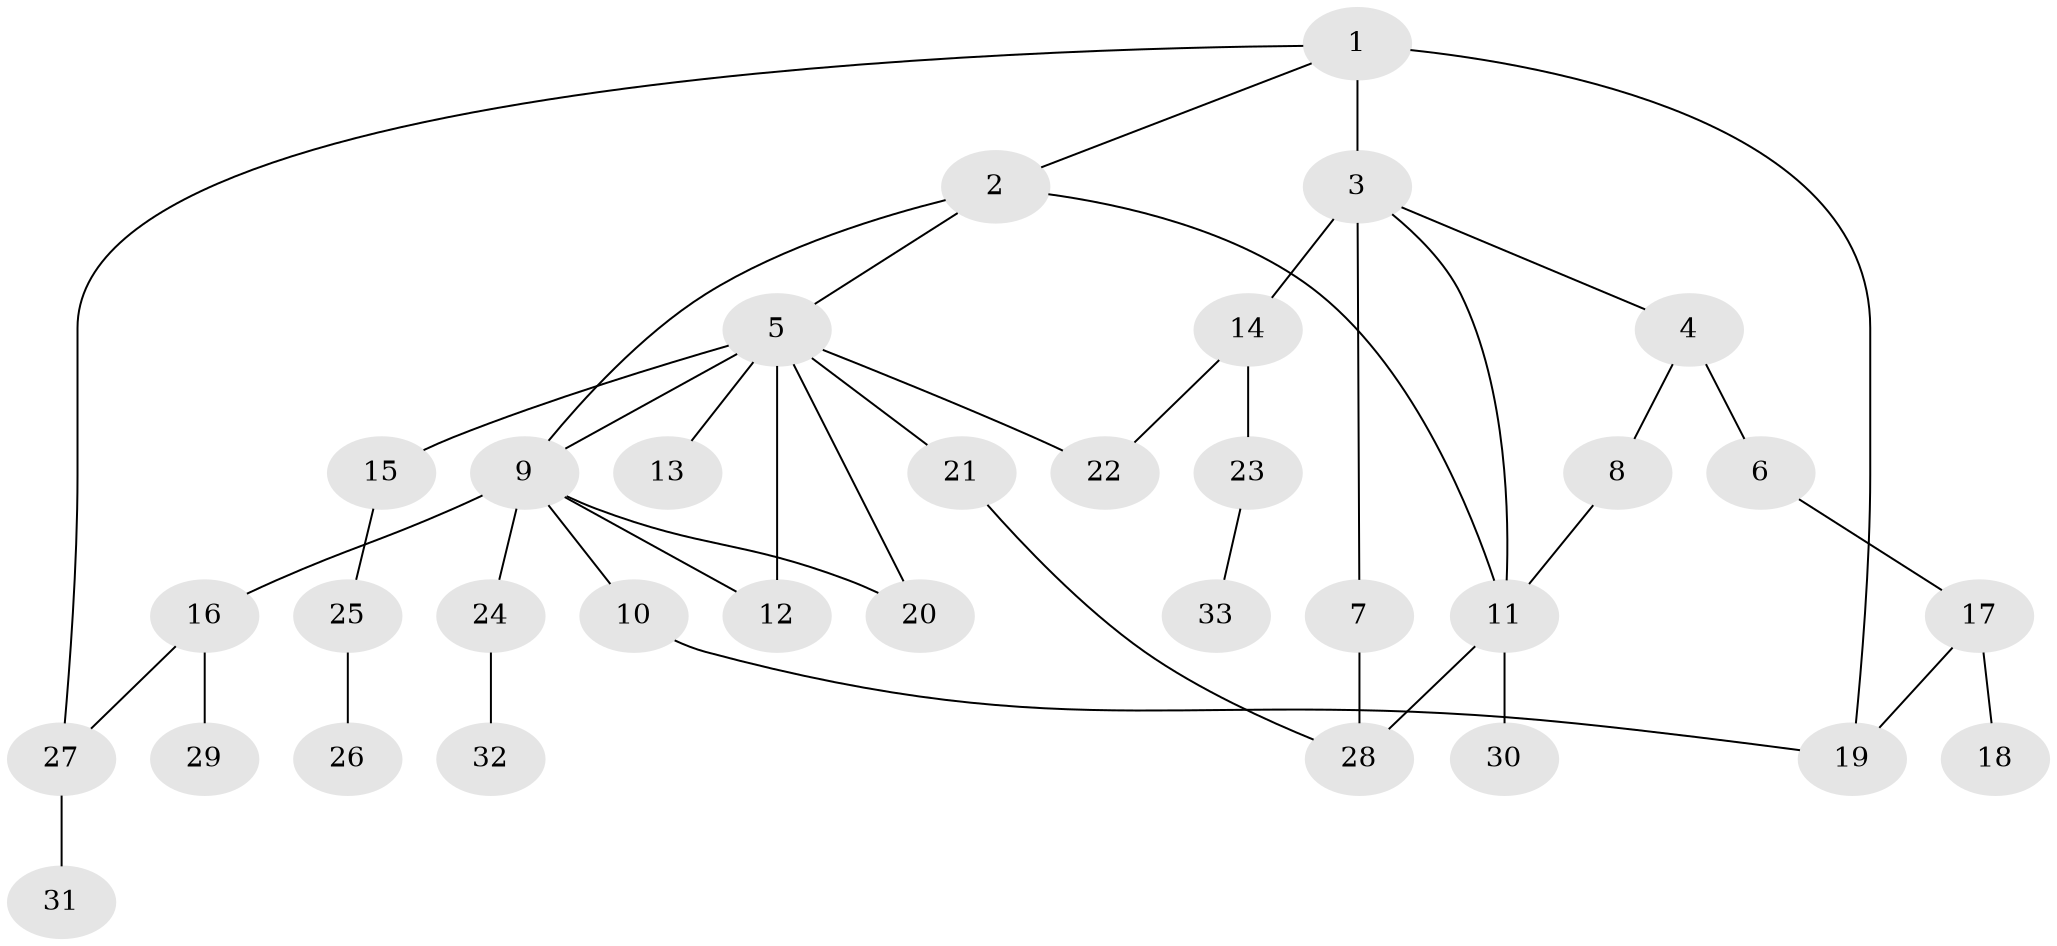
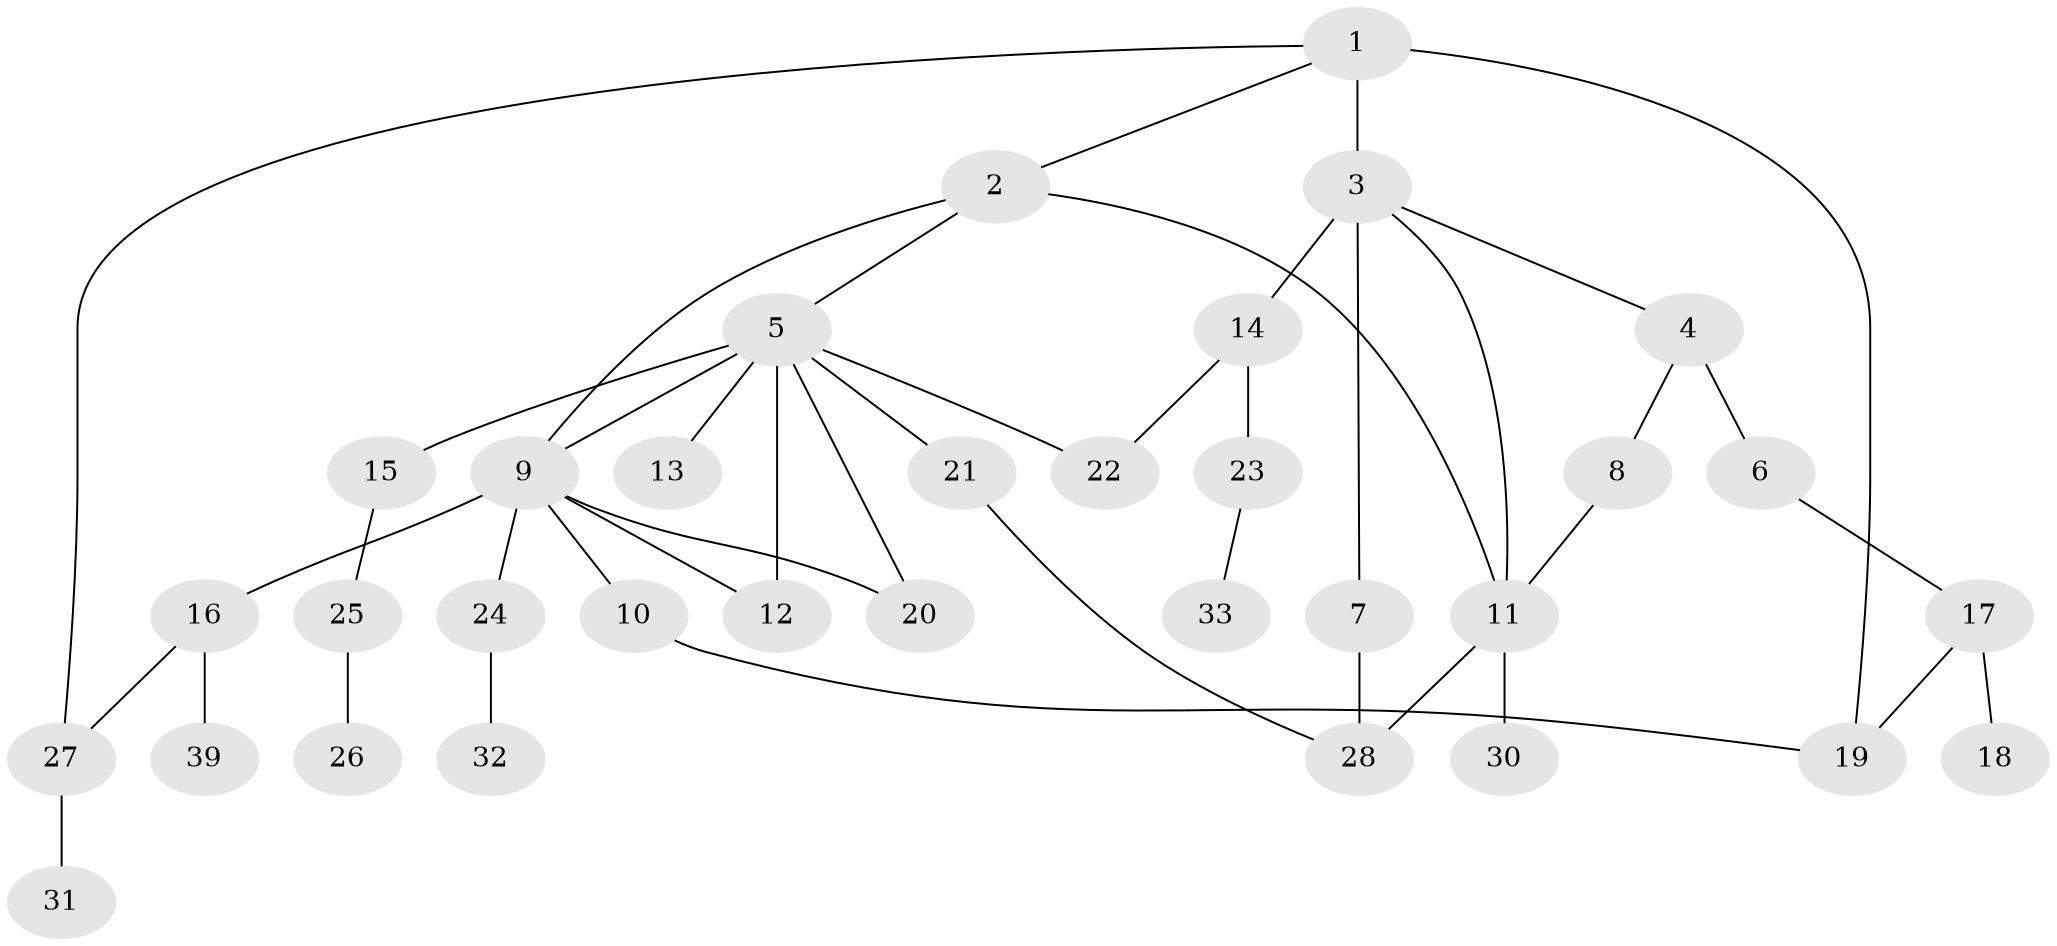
(205, 759) -> (205, 759)
